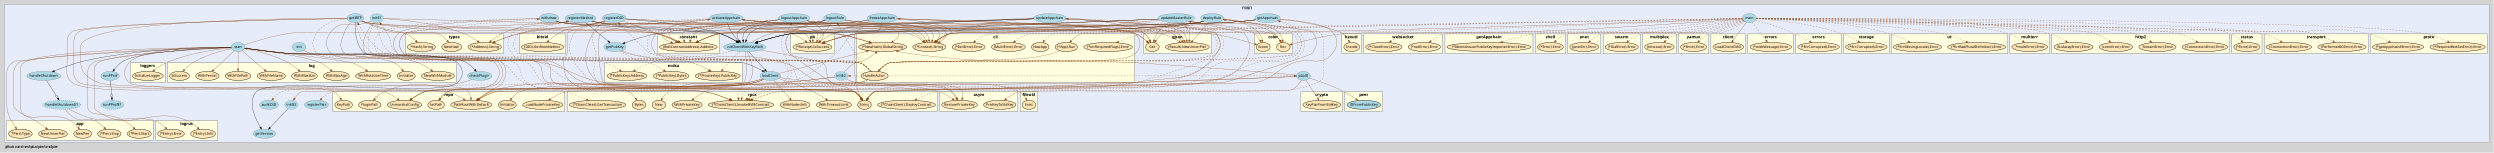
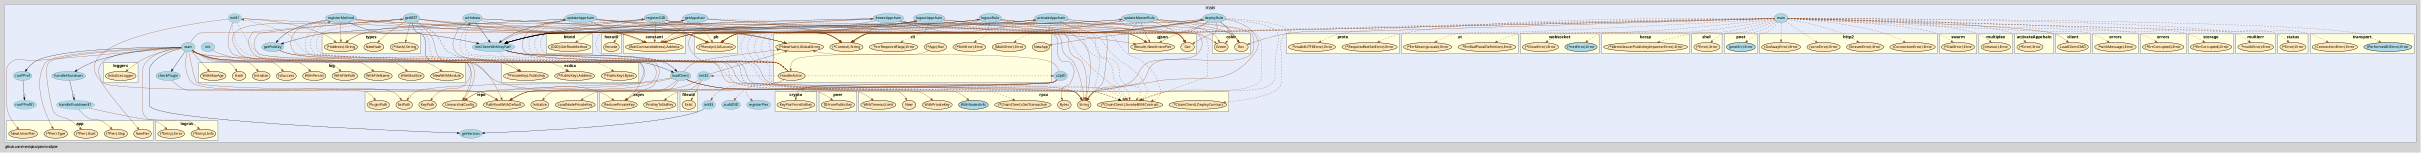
(787, 24) -> (879, 29)
(1392, 26) -> (1413, 27)
(1406, 29) -> none
(1489, 37) -> (1646, 37)
(1694, 37) -> (2034, 37)
(1424, 47) -> (1581, 47)
(1584, 47) -> (1741, 47)
(2342, 47) -> (2388, 47)
(2398, 47) -> (1312, 47)
(666, 58) -> (418, 57)
(522, 75) -> (755, 84)
(373, 76) -> (239, 76)
(424, 85) -> (273, 91)
(580, 88) -> (737, 85)
(600, 89) -> (533, 84)
(795, 105) -> (973, 105)
(1364, 105) -> (838, 105)
